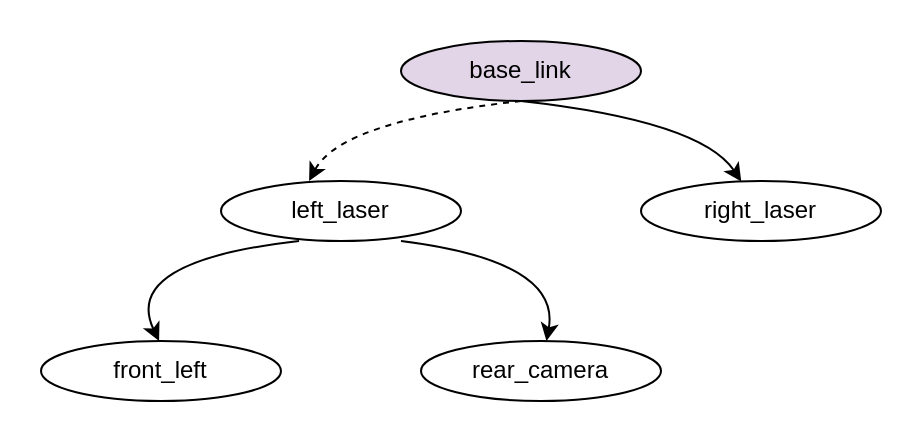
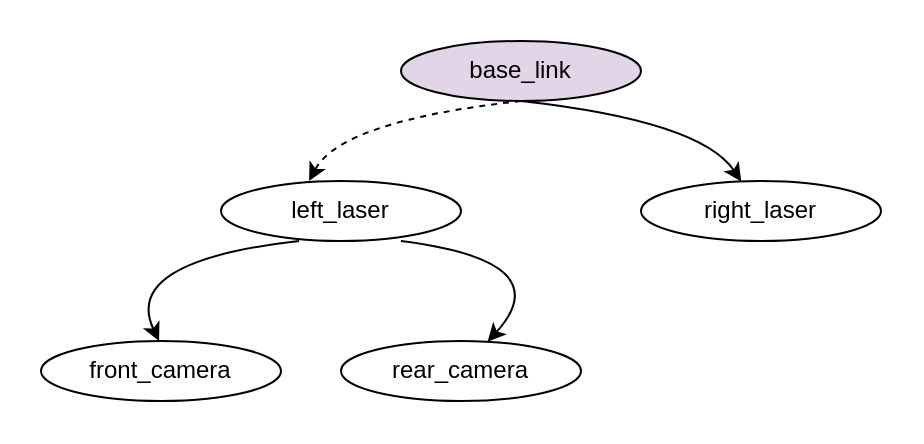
(161, 371) -> (161, 371)
(541, 371) -> (461, 371)
